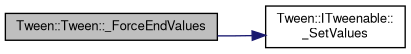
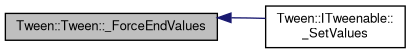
(235, 36) -> (248, 18)
